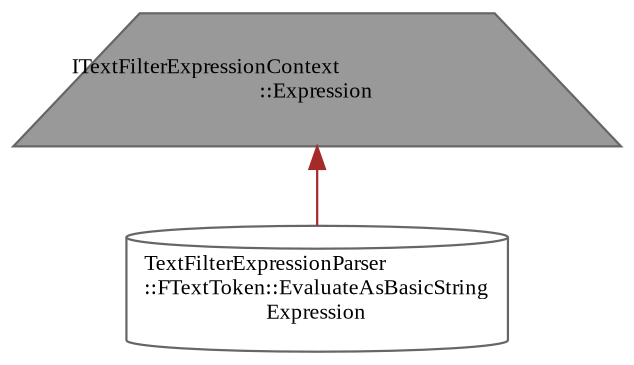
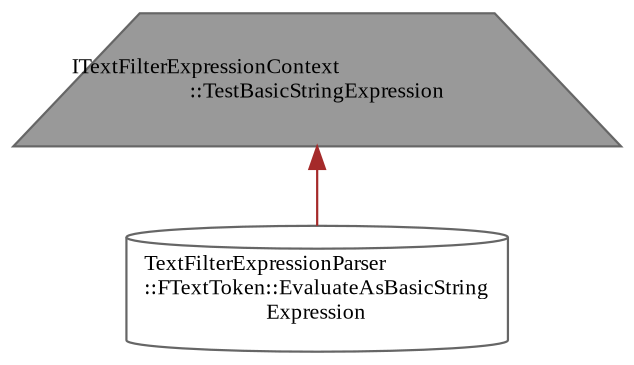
(317, 80) -> (317, 80)
